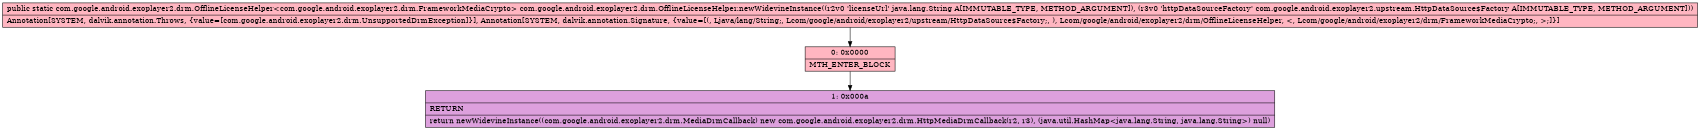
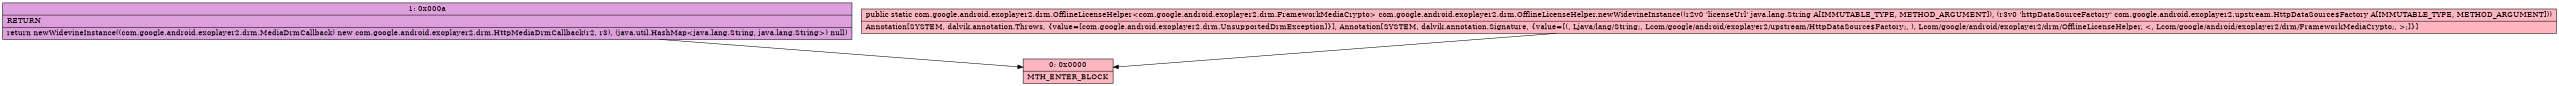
(850, 78) -> (839, 53)
